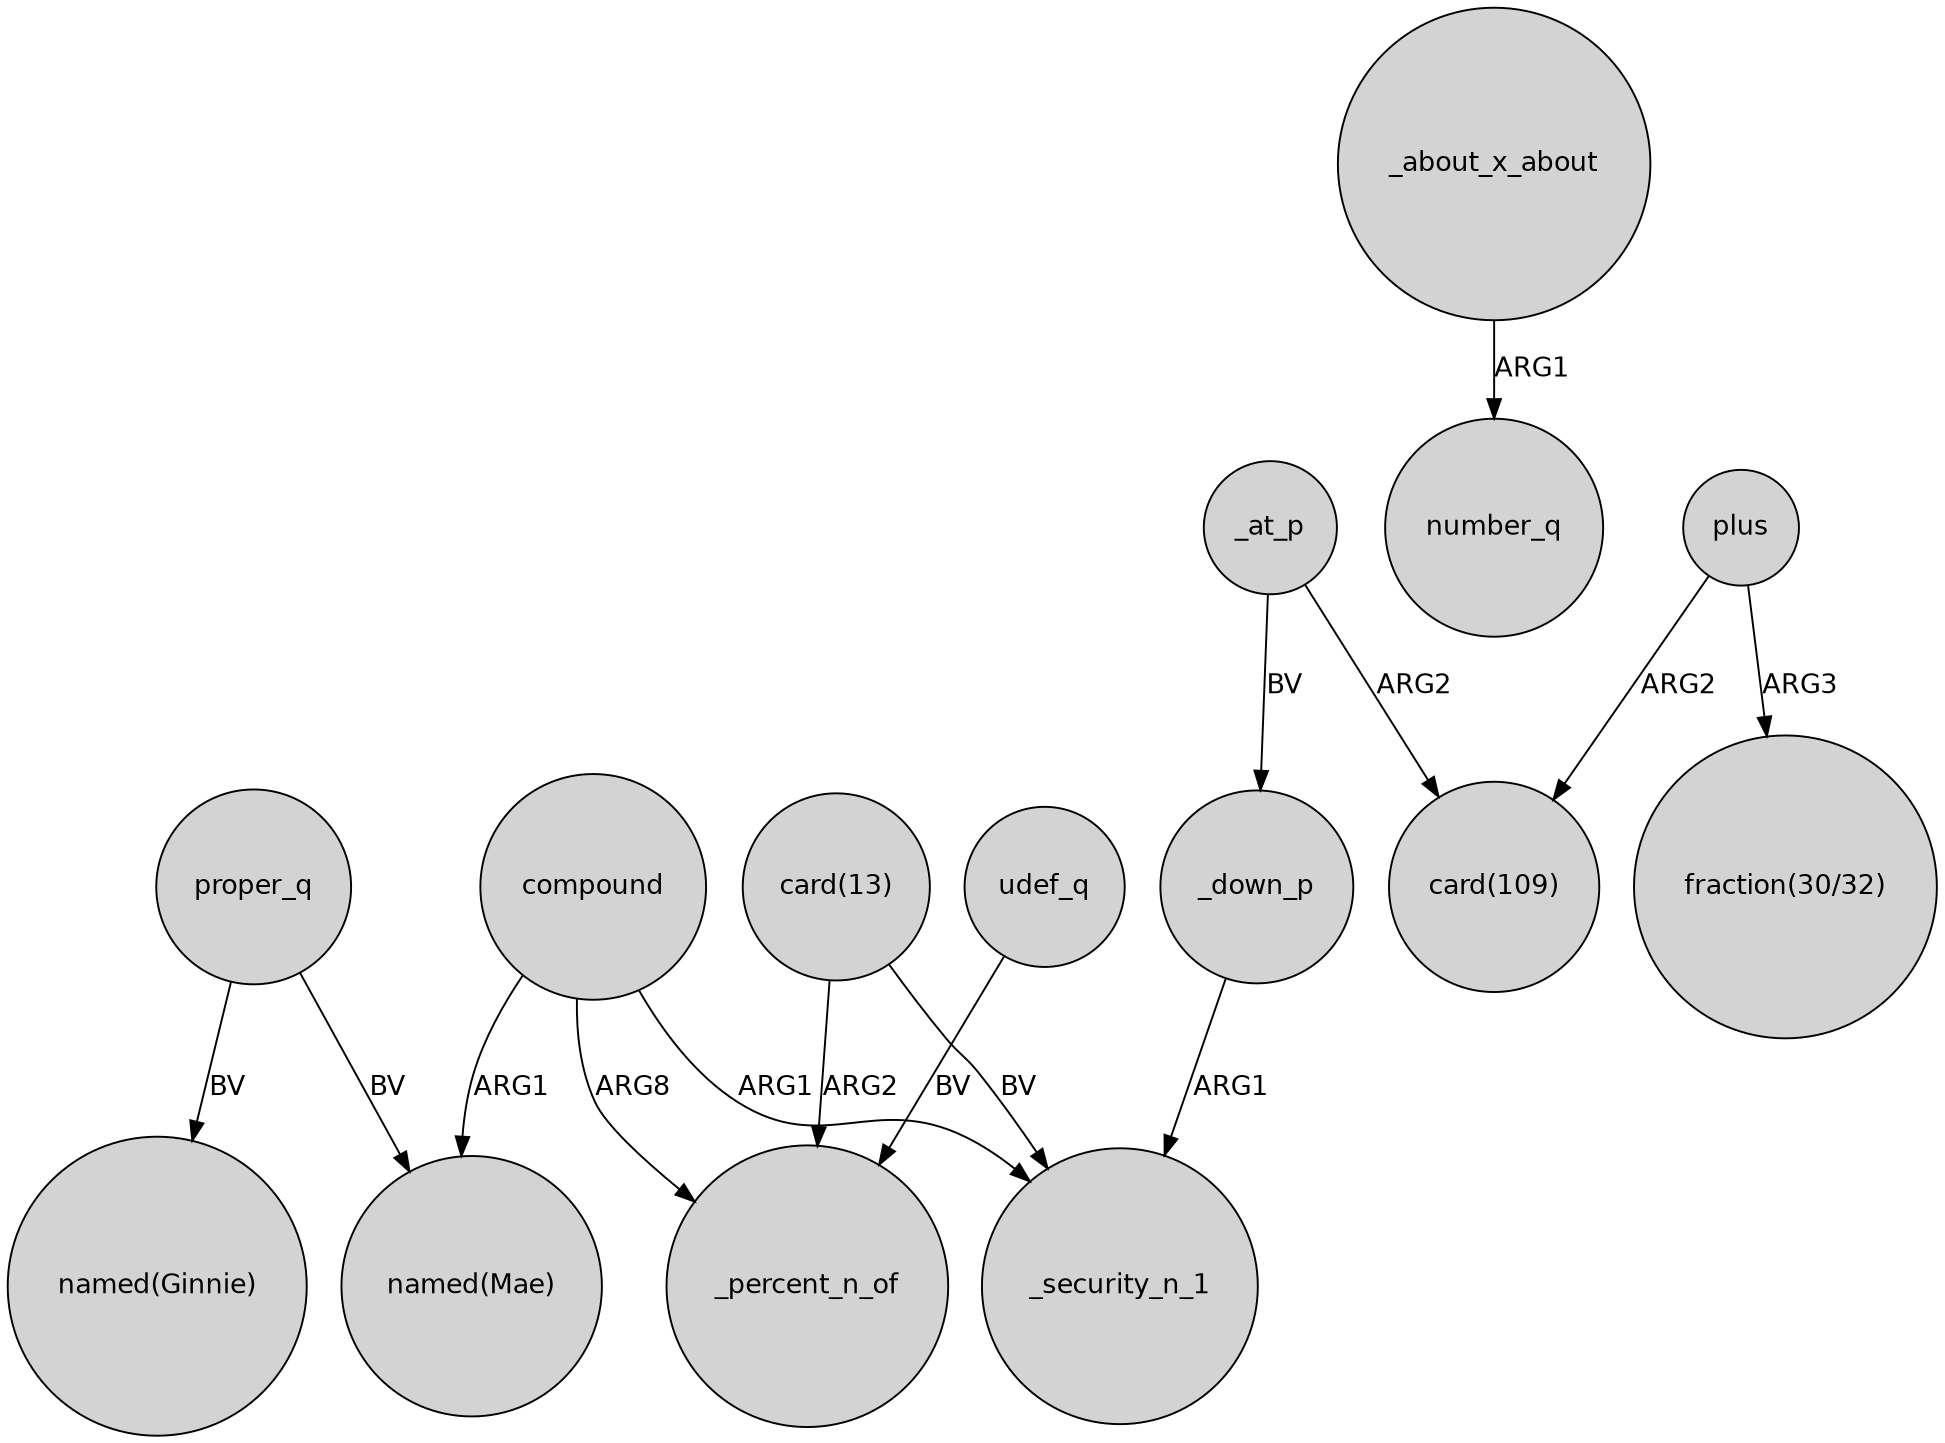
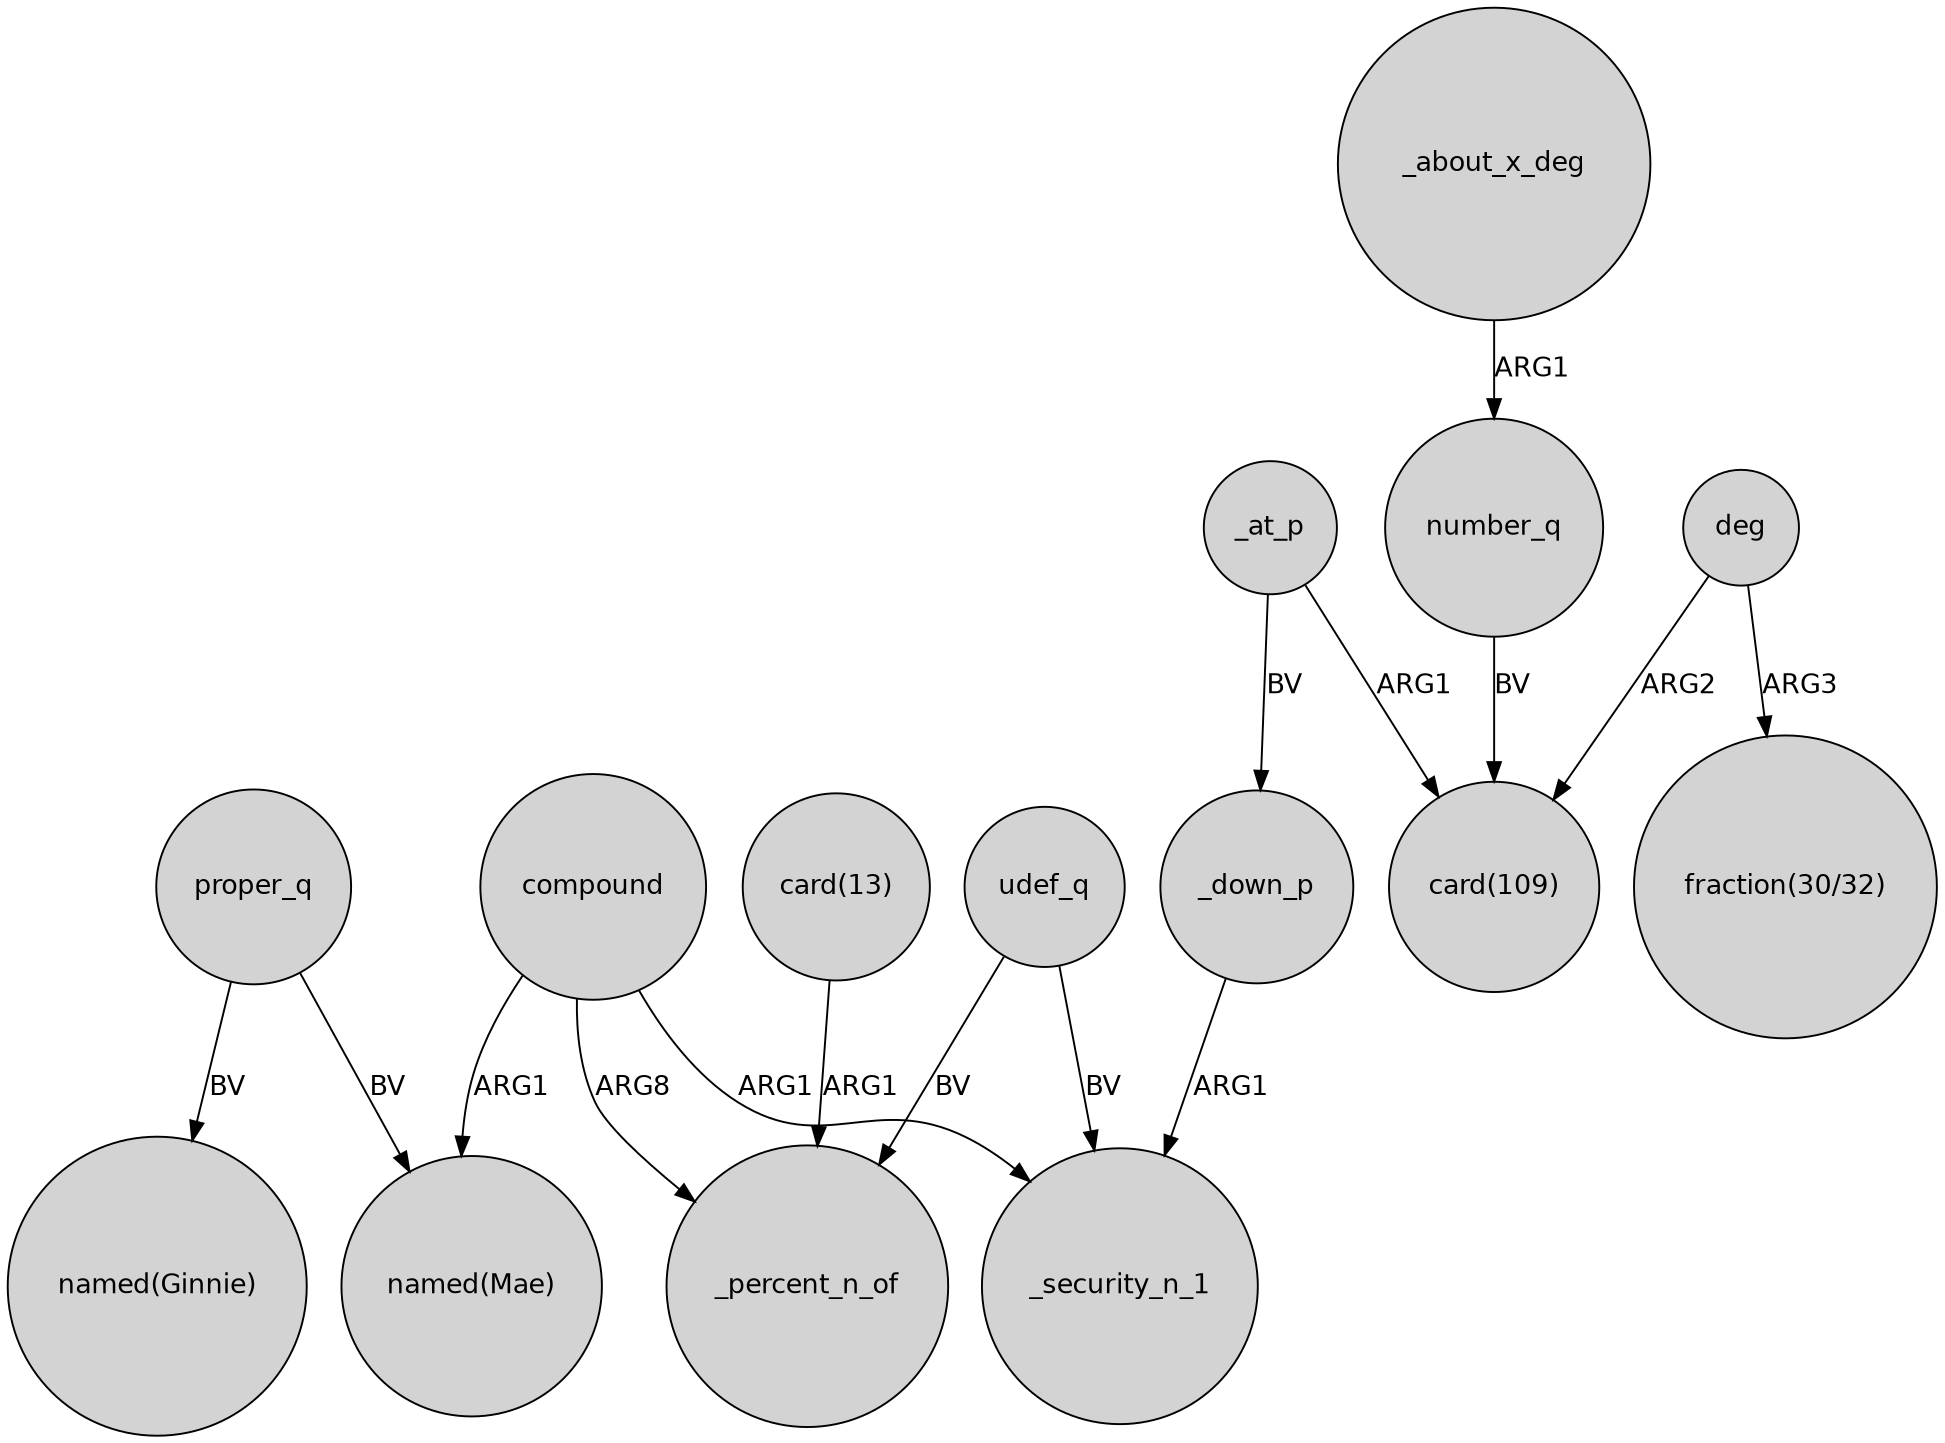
(1494, 164) -> (1494, 164)
(1741, 528) -> (1741, 528)
(1415, 686) -> (1415, 686)
none -> (1494, 700)
(964, 1057) -> (1075, 1049)
(861, 1088) -> (861, 1088)
